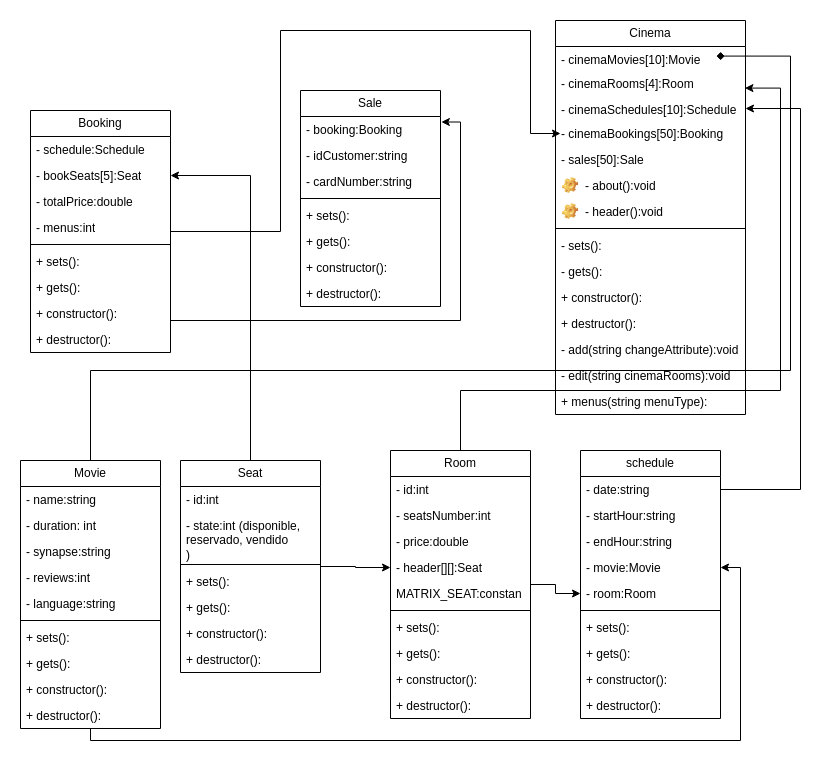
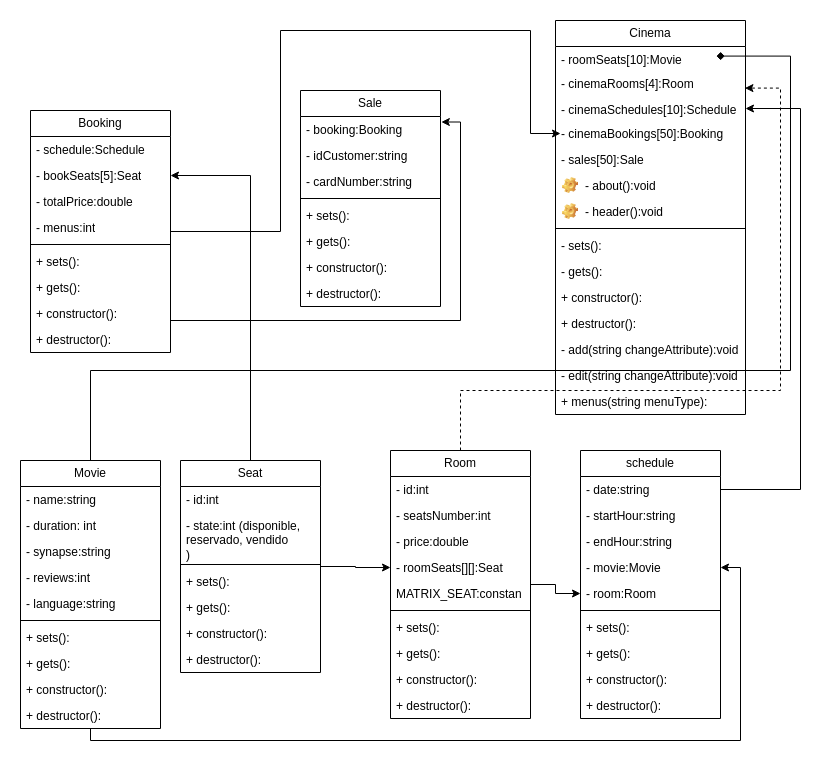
(634, 61) -> (627, 61)
(652, 384) -> (652, 384)
(756, 391) -> (756, 391)
(451, 569) -> (461, 569)
